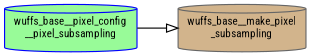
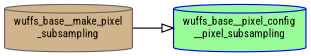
(152, 28) -> (147, 28)
